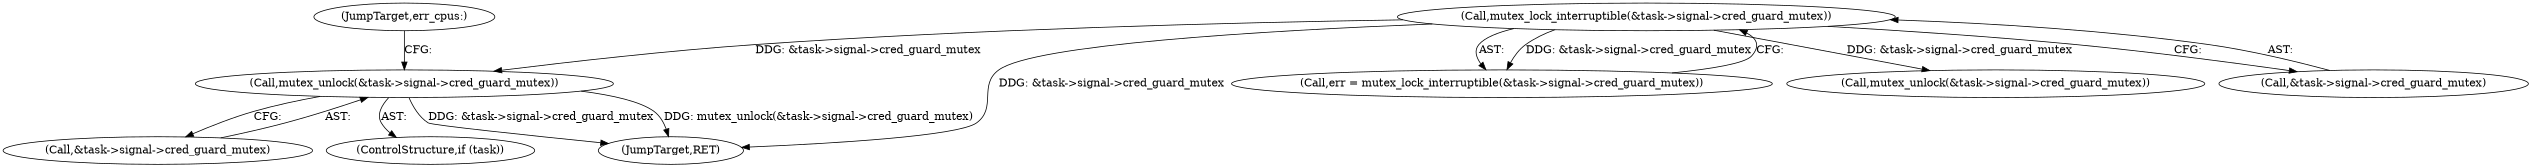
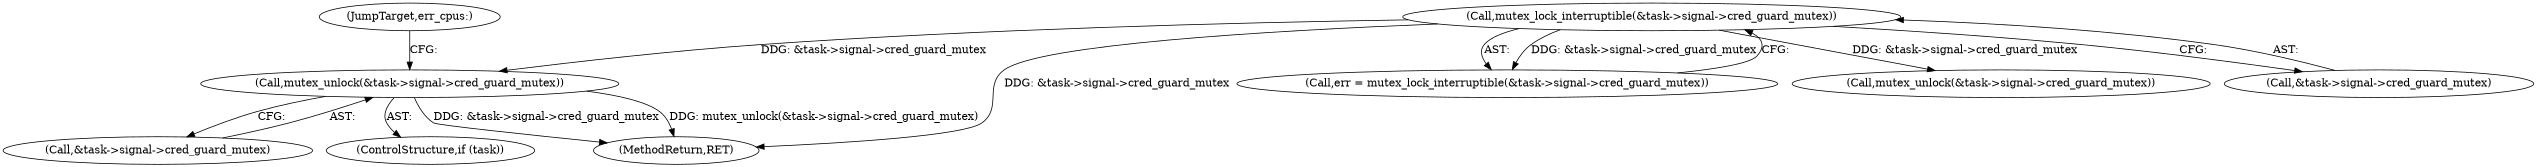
(671, 151) -> (676, 151)
